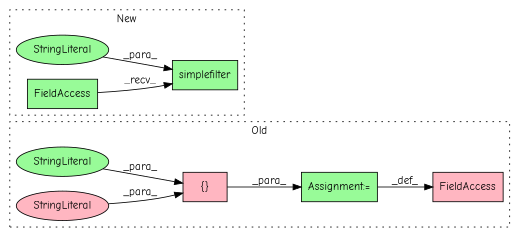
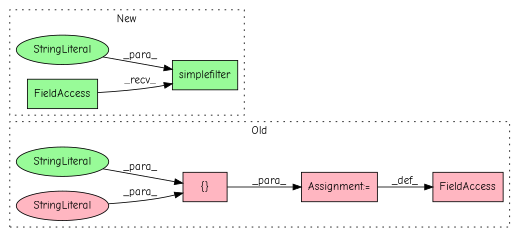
(339, 187) -> (339, 187)
